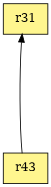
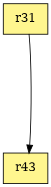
(20, 98) -> (31, 89)
